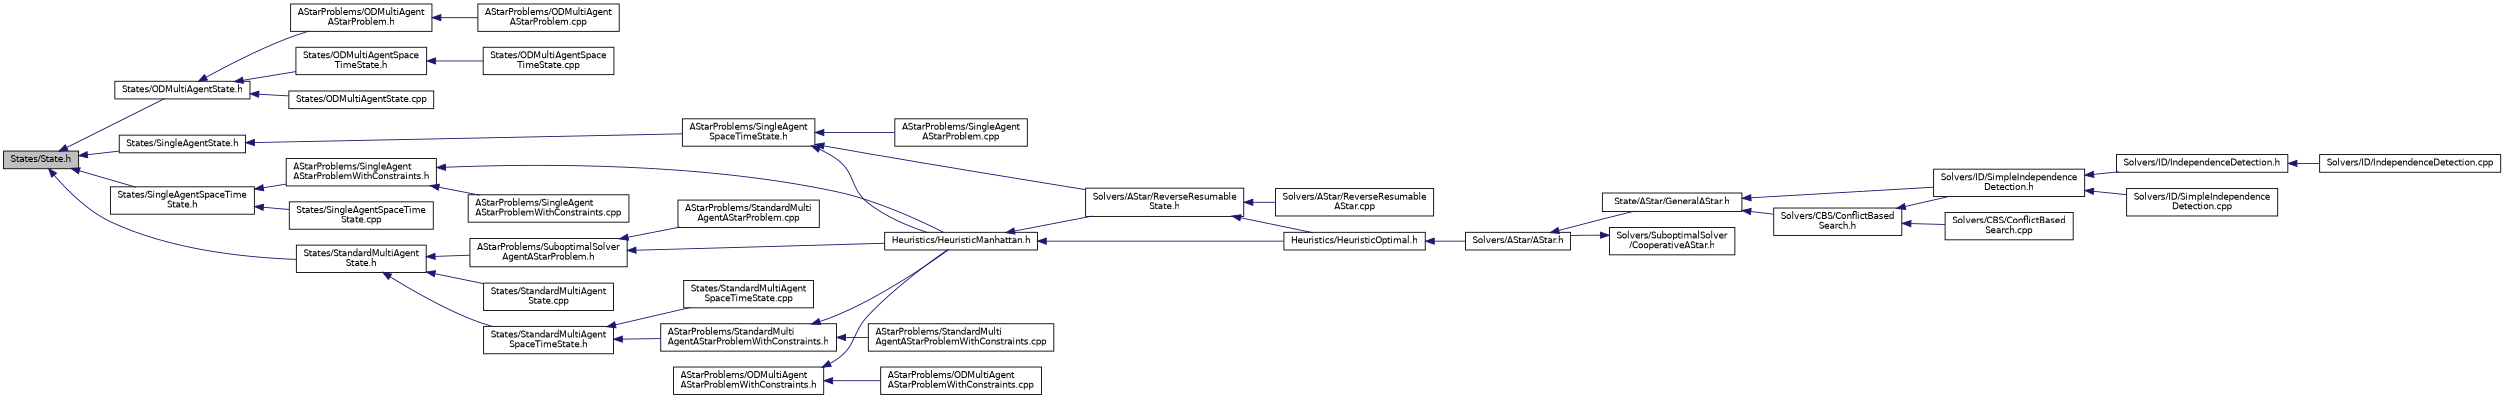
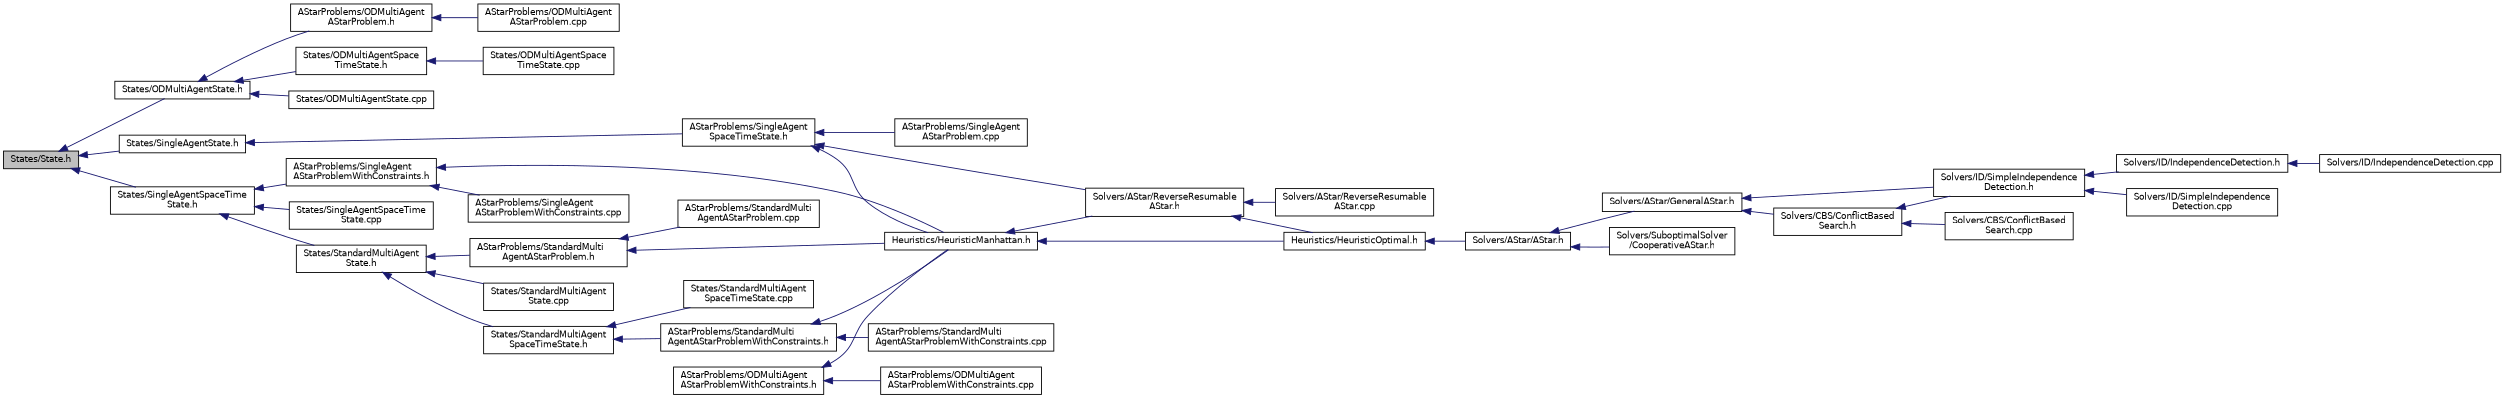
(1165, 202) -> (1165, 202)
(1672, 202) -> (1672, 202)
(1586, 235) -> (1595, 247)
(166, 241) -> (271, 232)
(549, 253) -> (549, 253)
